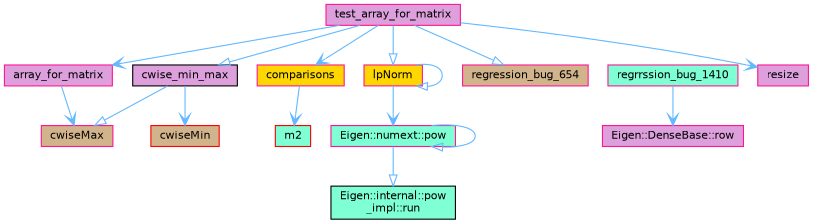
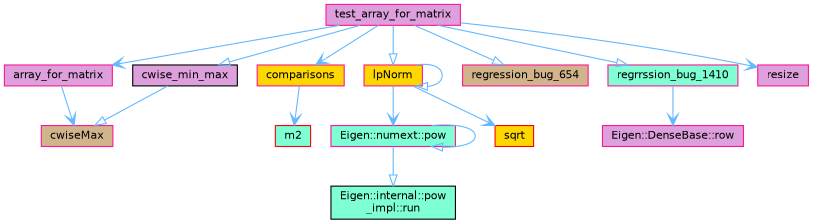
none -> (527, 44)
(185, 136) -> none
none -> (514, 136)
